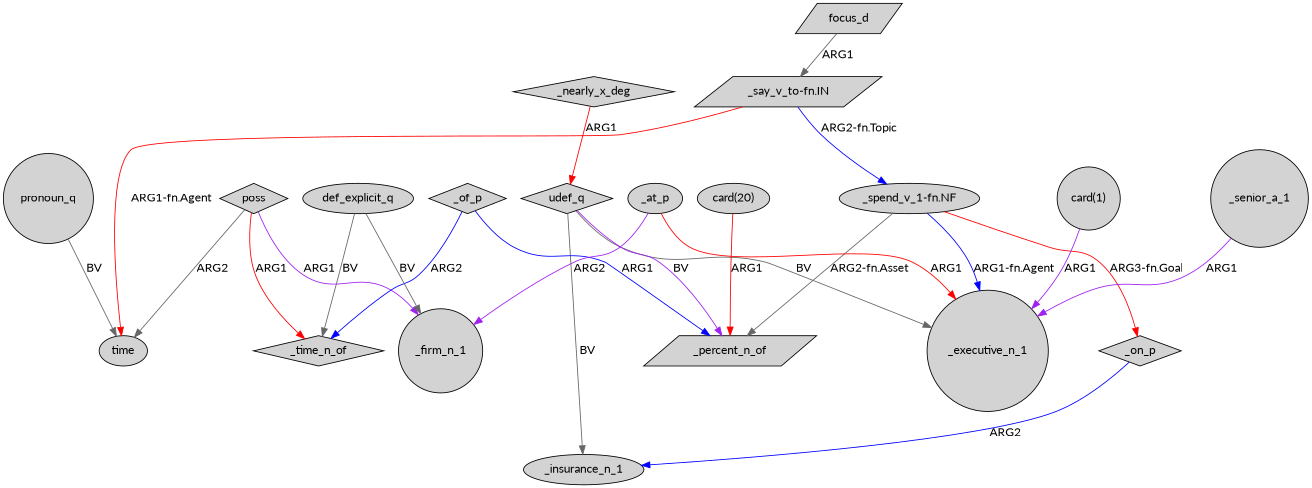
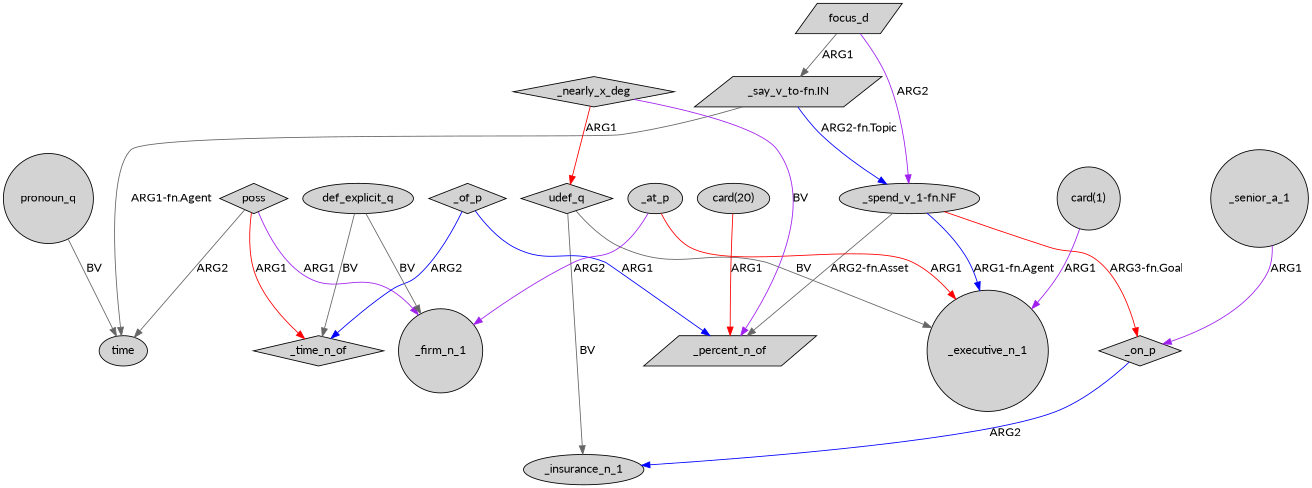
none -> (895, 100)
(348, 137) -> (348, 137)
(663, 265) -> (786, 167)
(1143, 285) -> (1237, 308)
